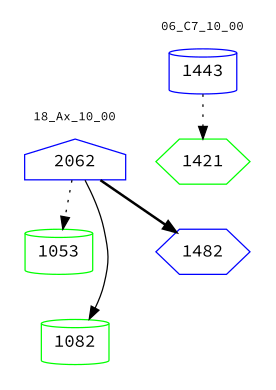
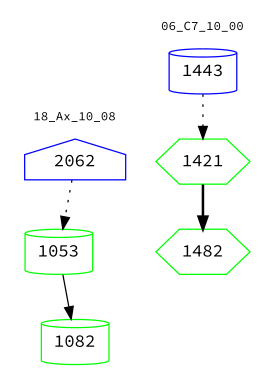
(75, 117) -> (75, 117)
(126, 198) -> (203, 201)
(107, 243) -> (66, 291)
(203, 252) -> (203, 252)
